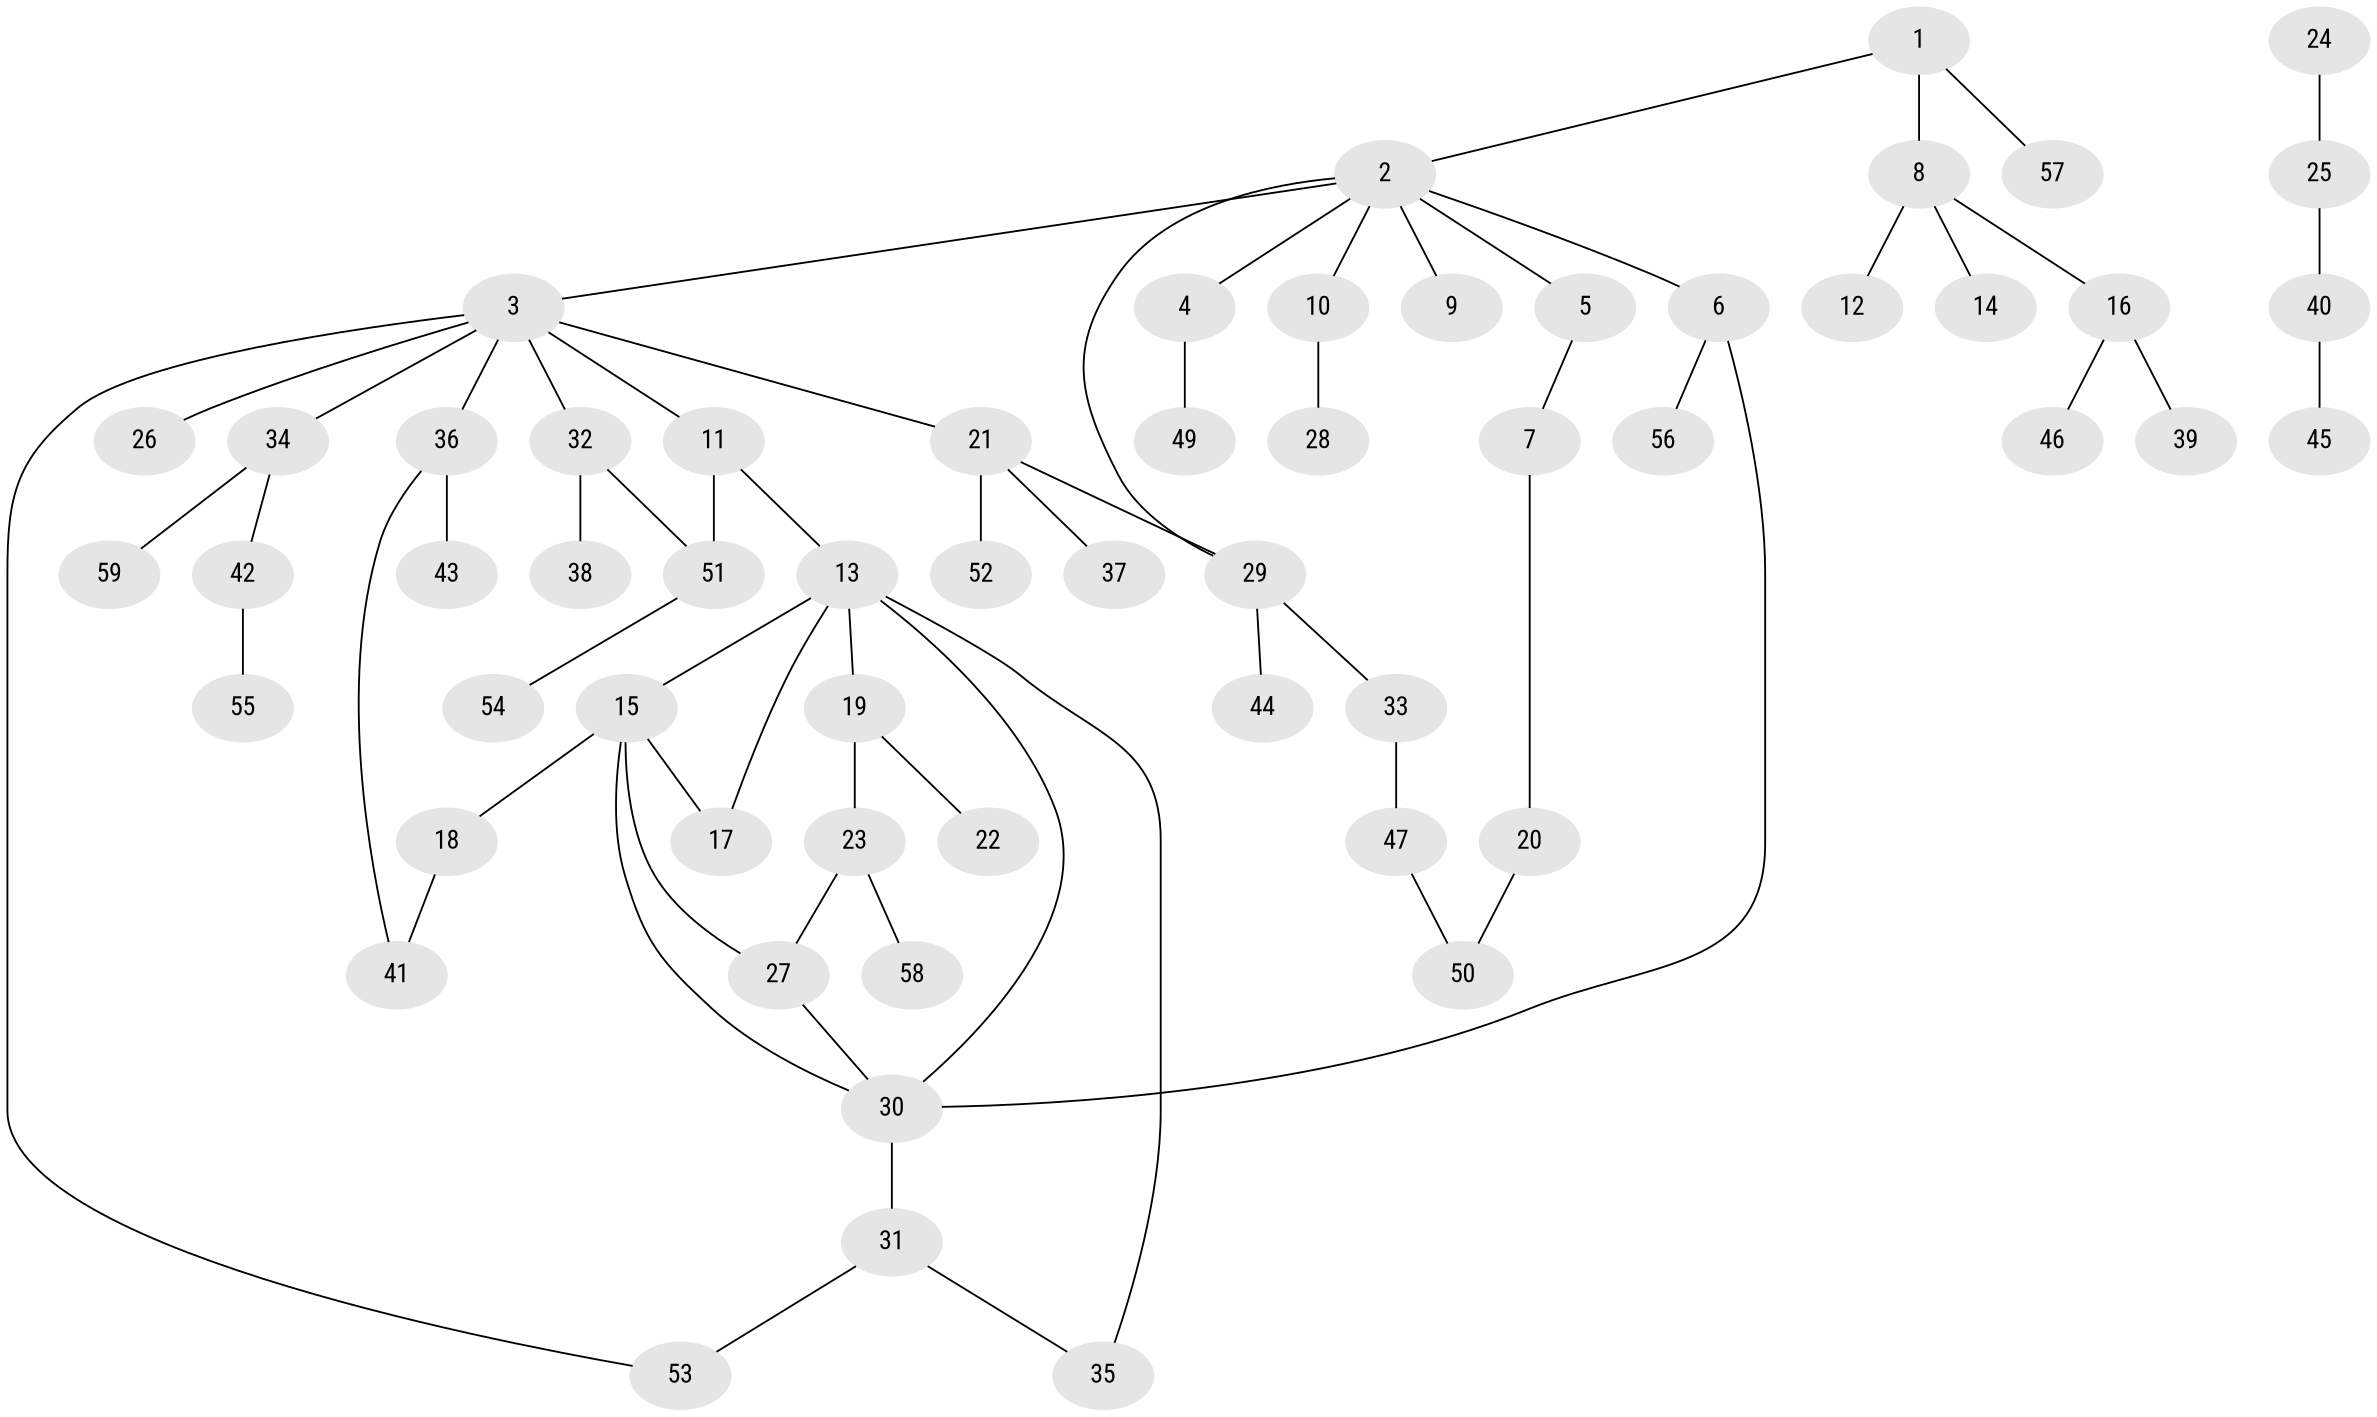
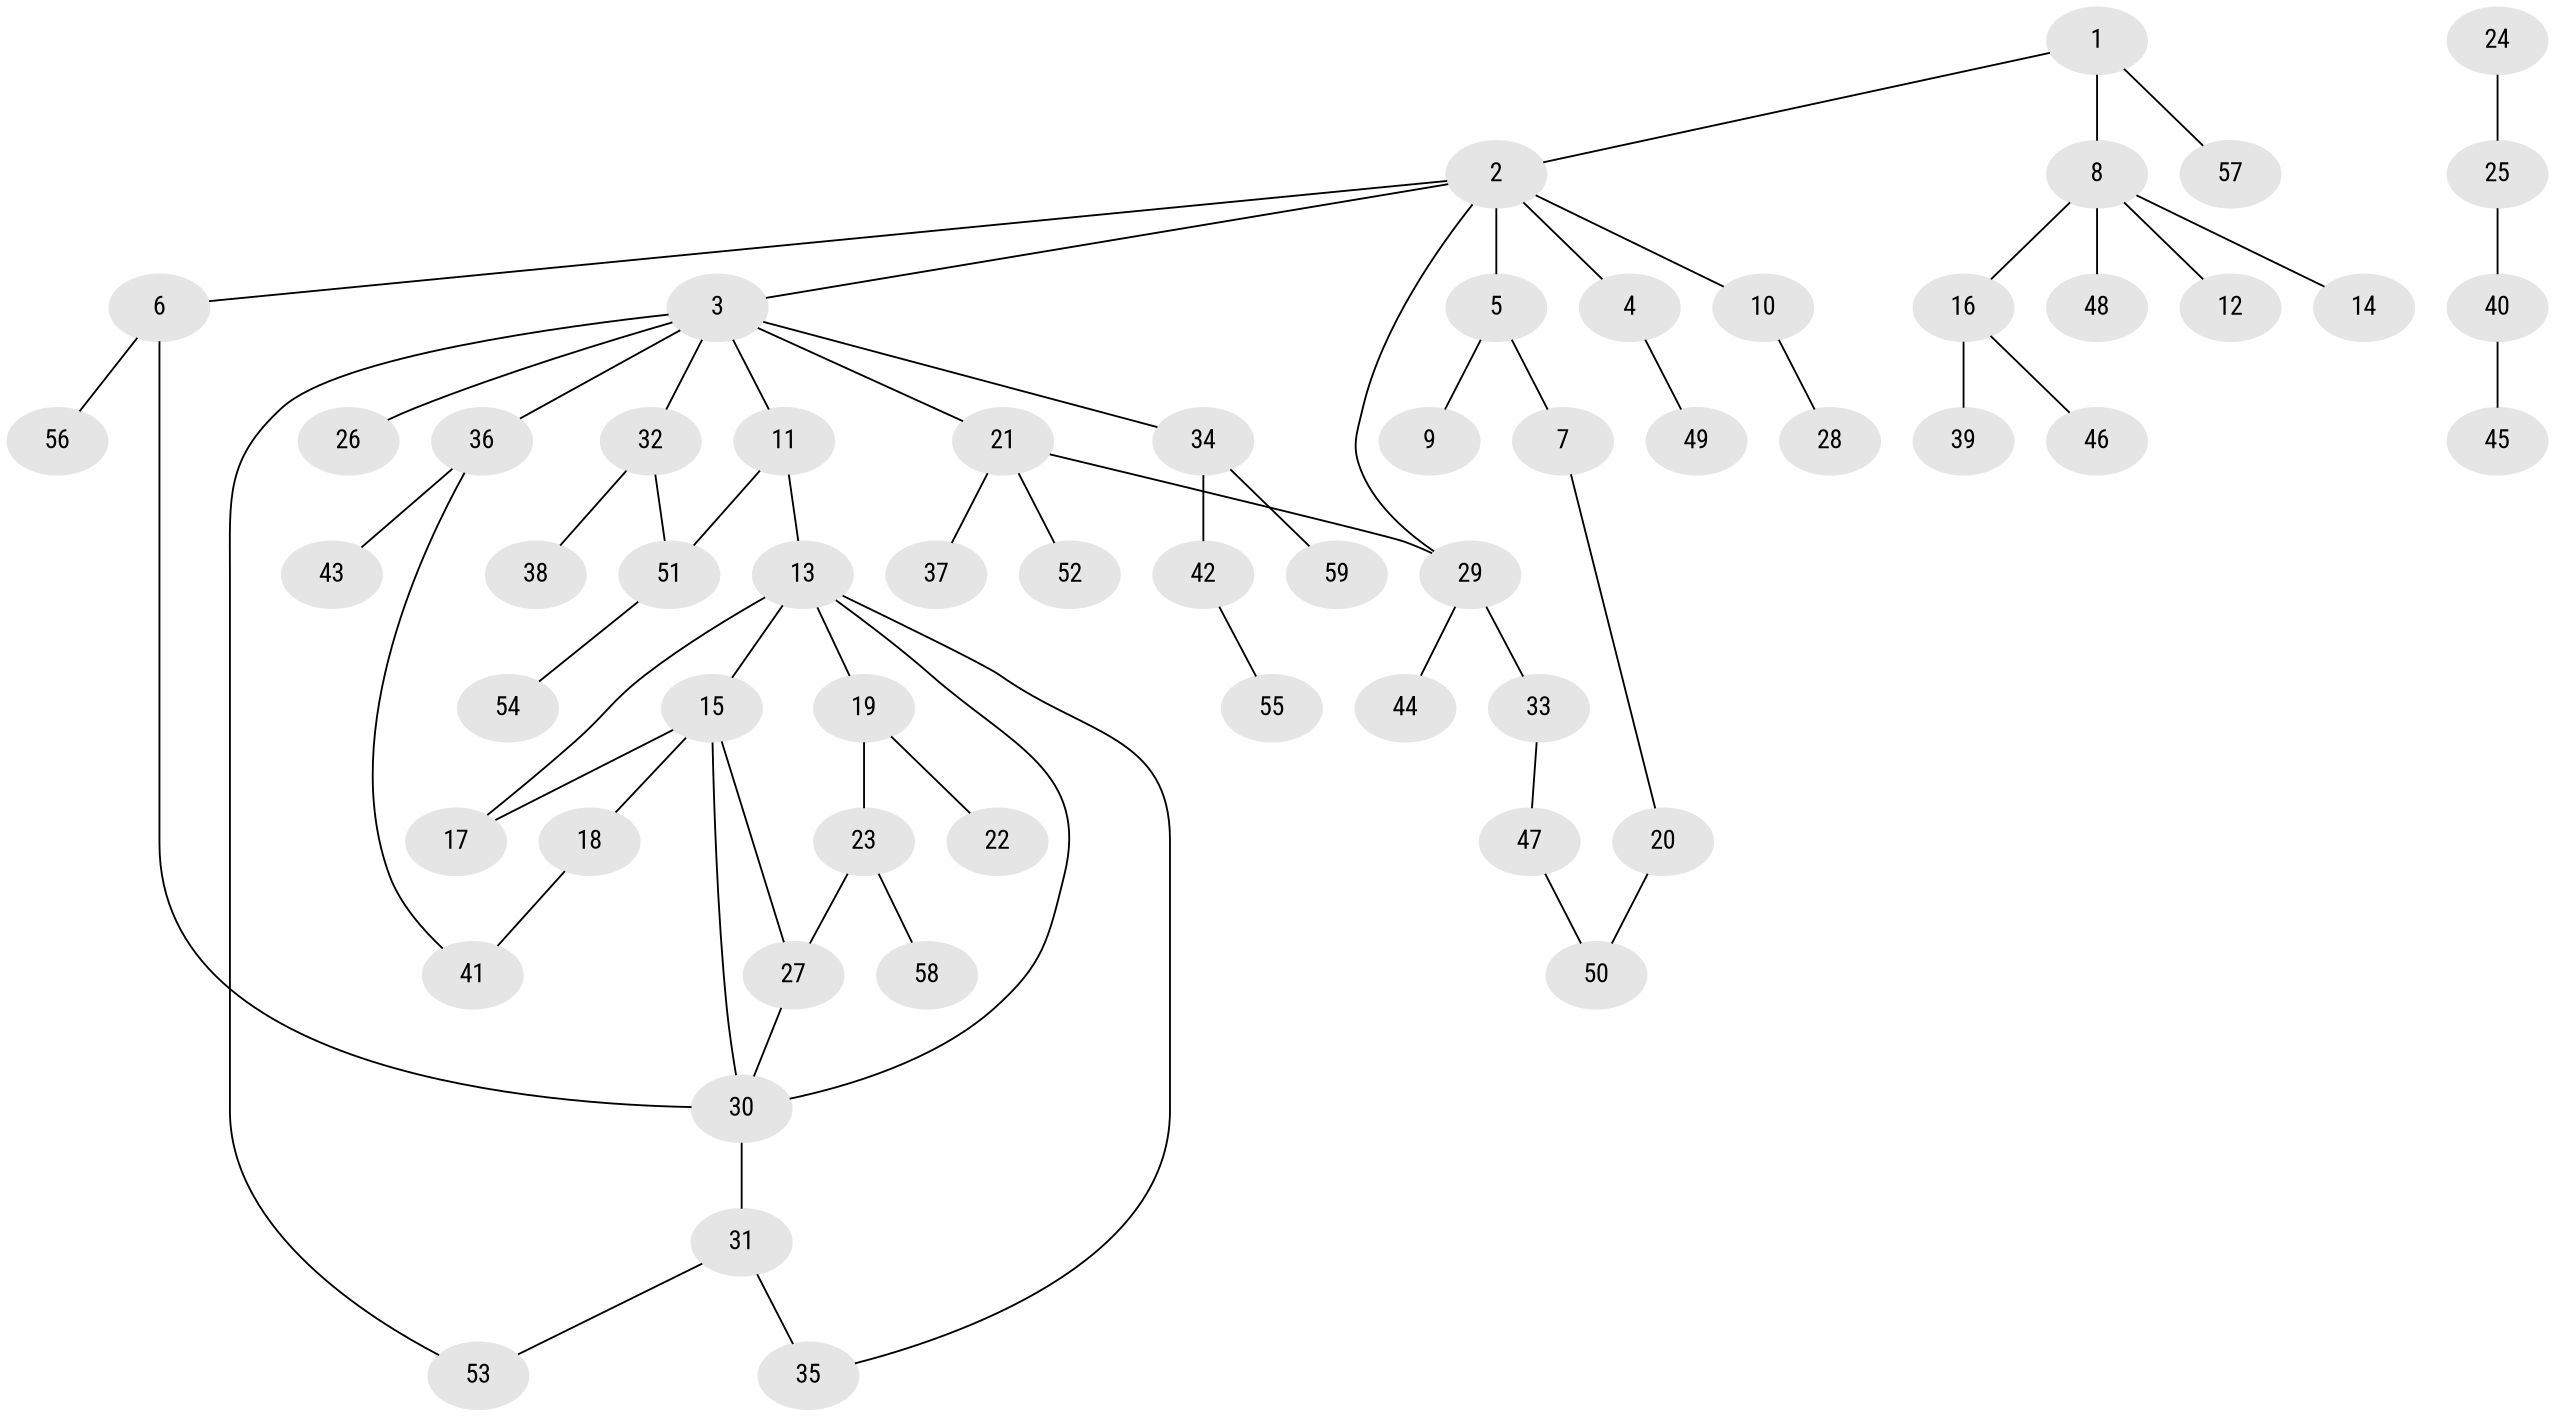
(1418, 241) -> (1463, 375)
none -> (2097, 308)
